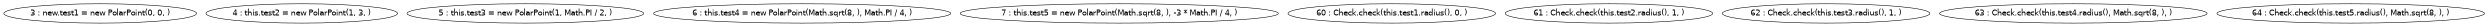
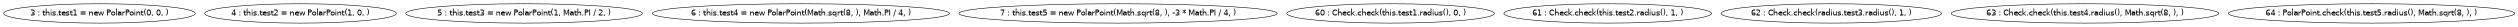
(100, 13) -> (99, 13)
(302, 13) -> (301, 13)
(1826, 13) -> (1831, 13)
(2351, 13) -> (2372, 13)
